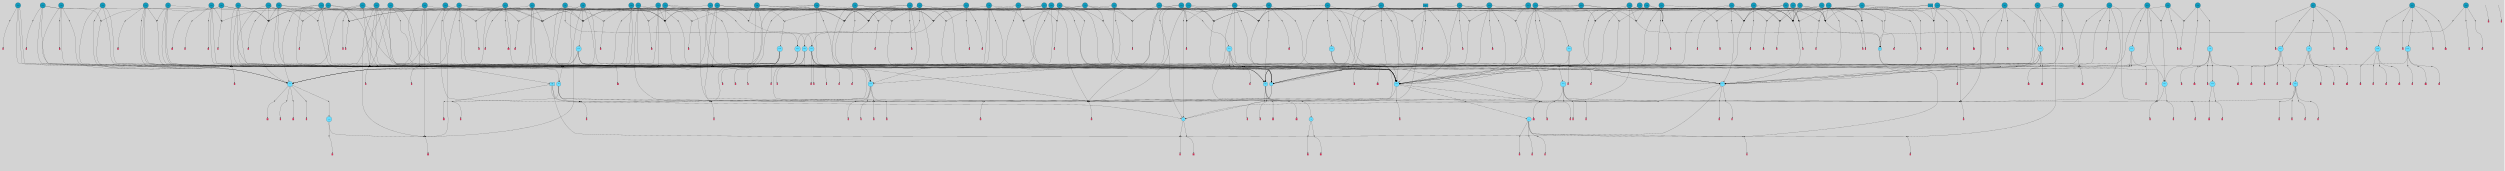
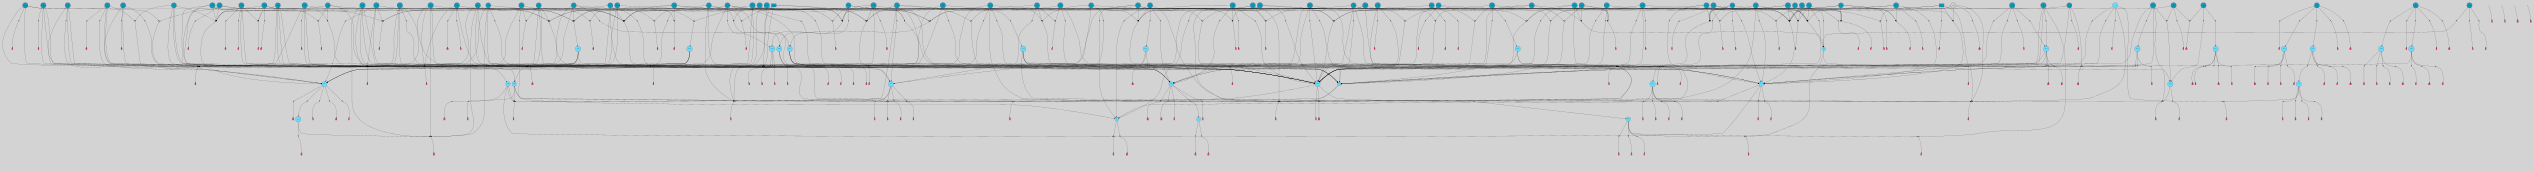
(717, 5) -> (774, 5)
(1426, 5) -> (1378, 5)
(1937, 5) -> (1953, 5)
(2109, 5) -> (2115, 5)
(552, 84) -> (508, 84)
(2212, 84) -> none
